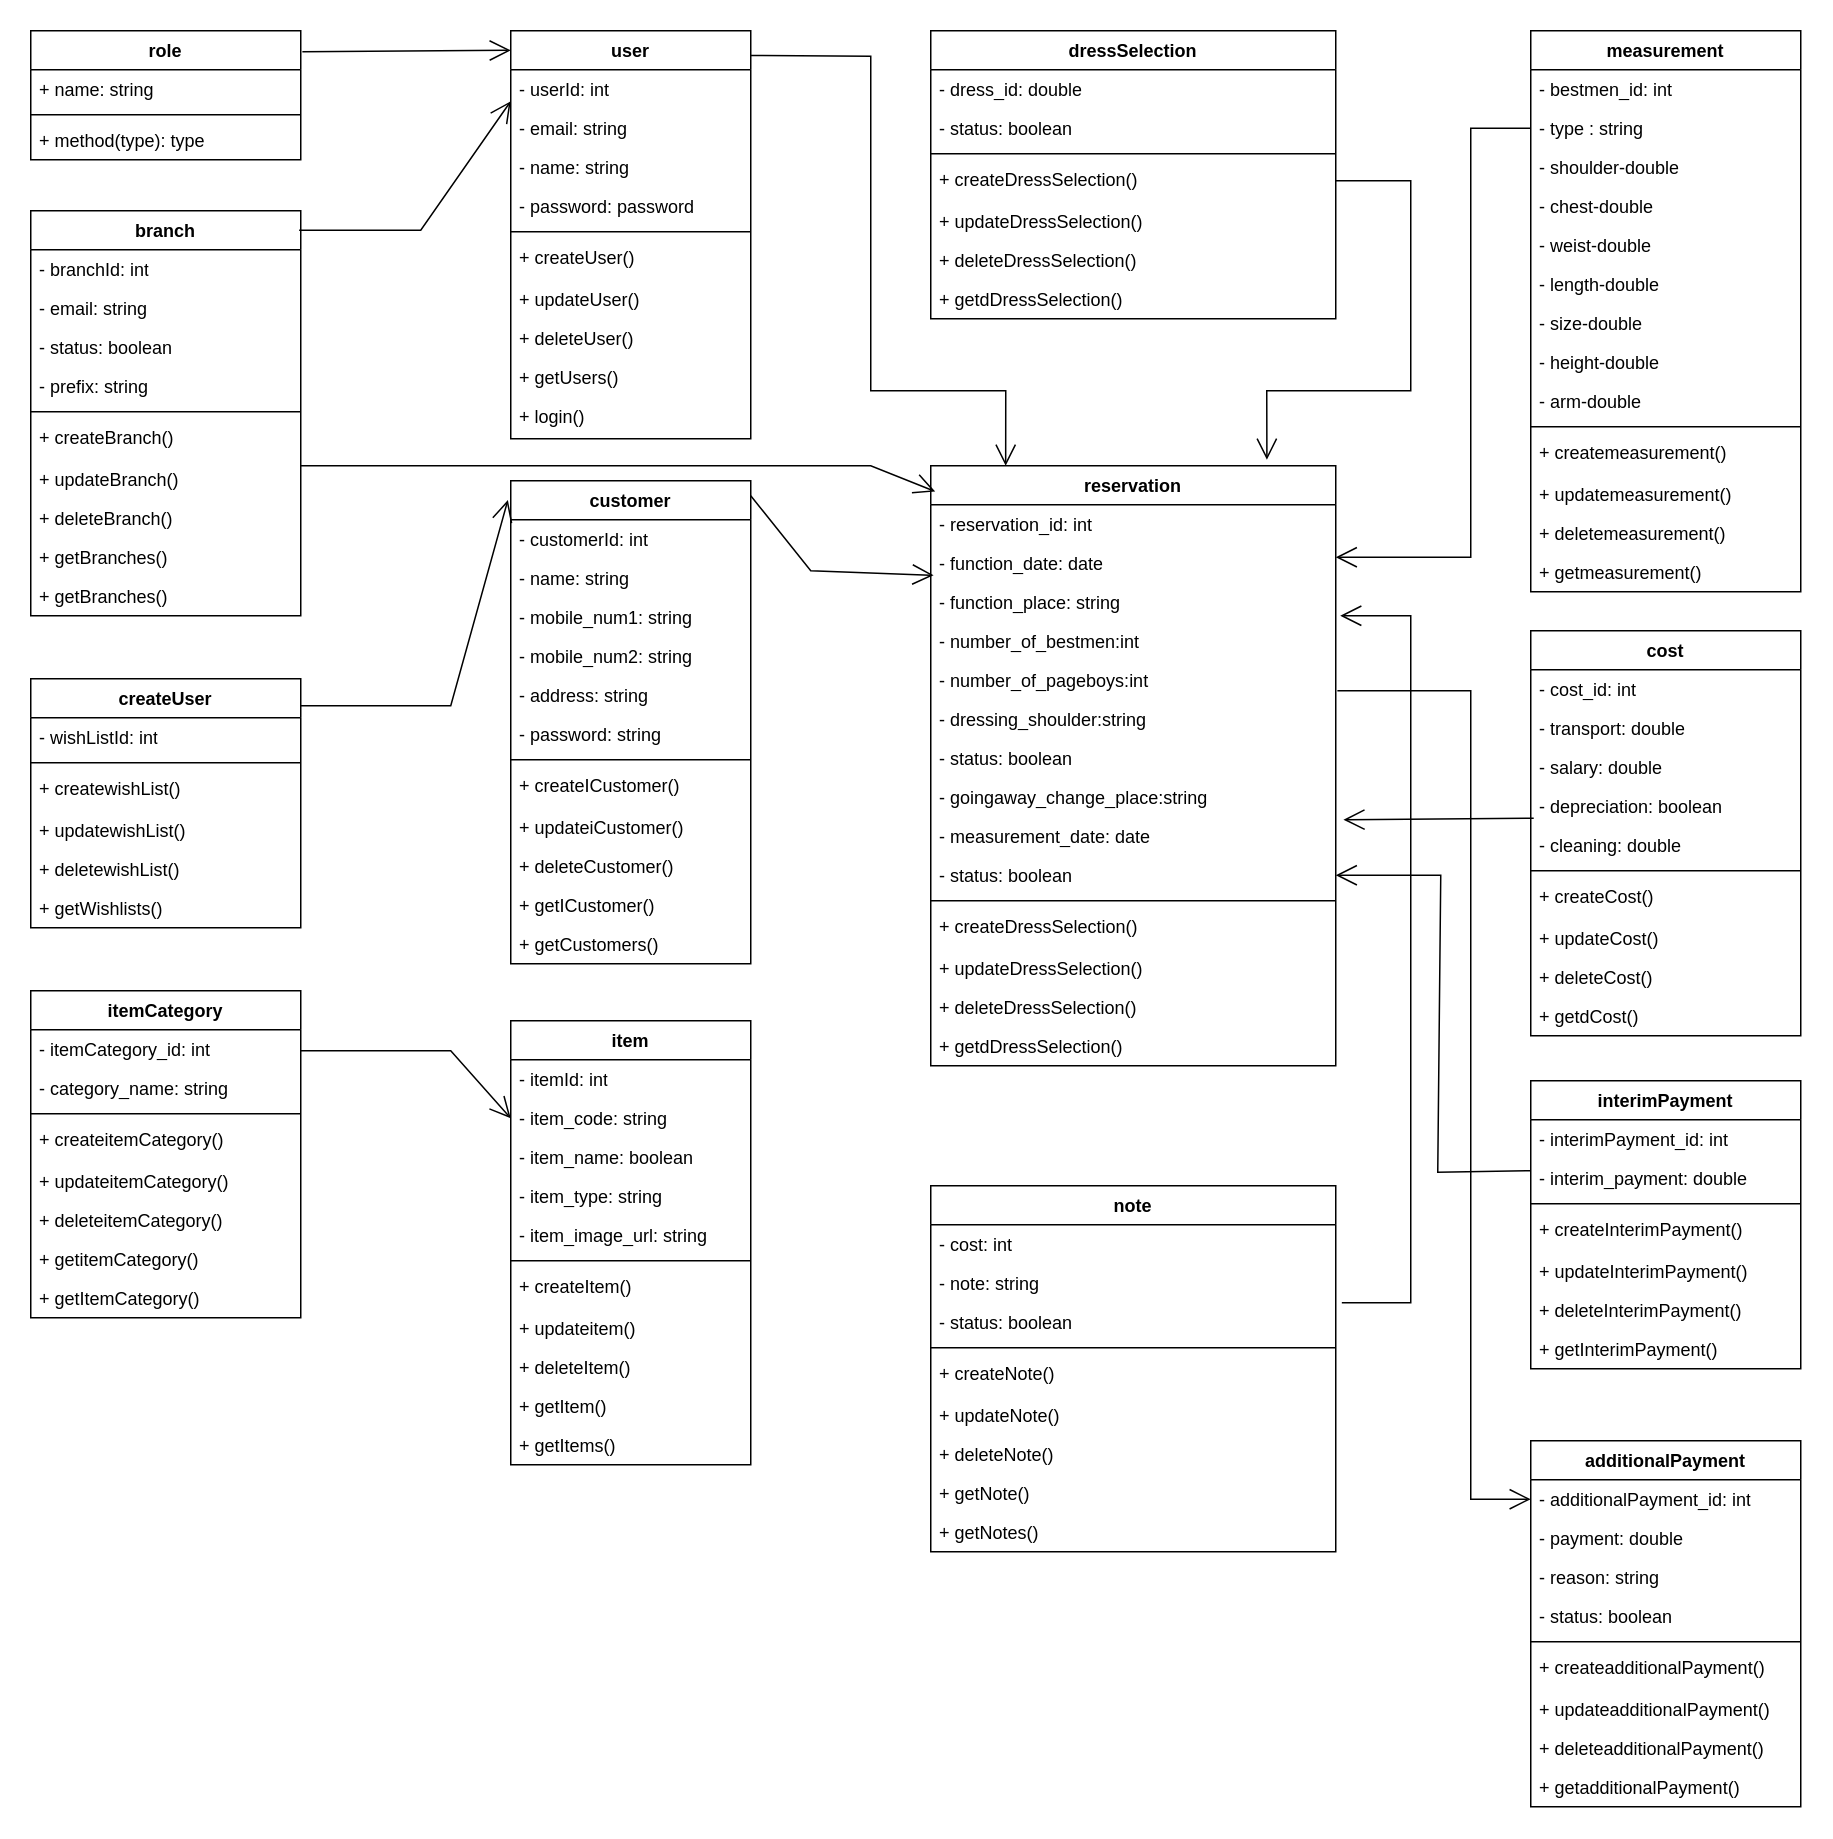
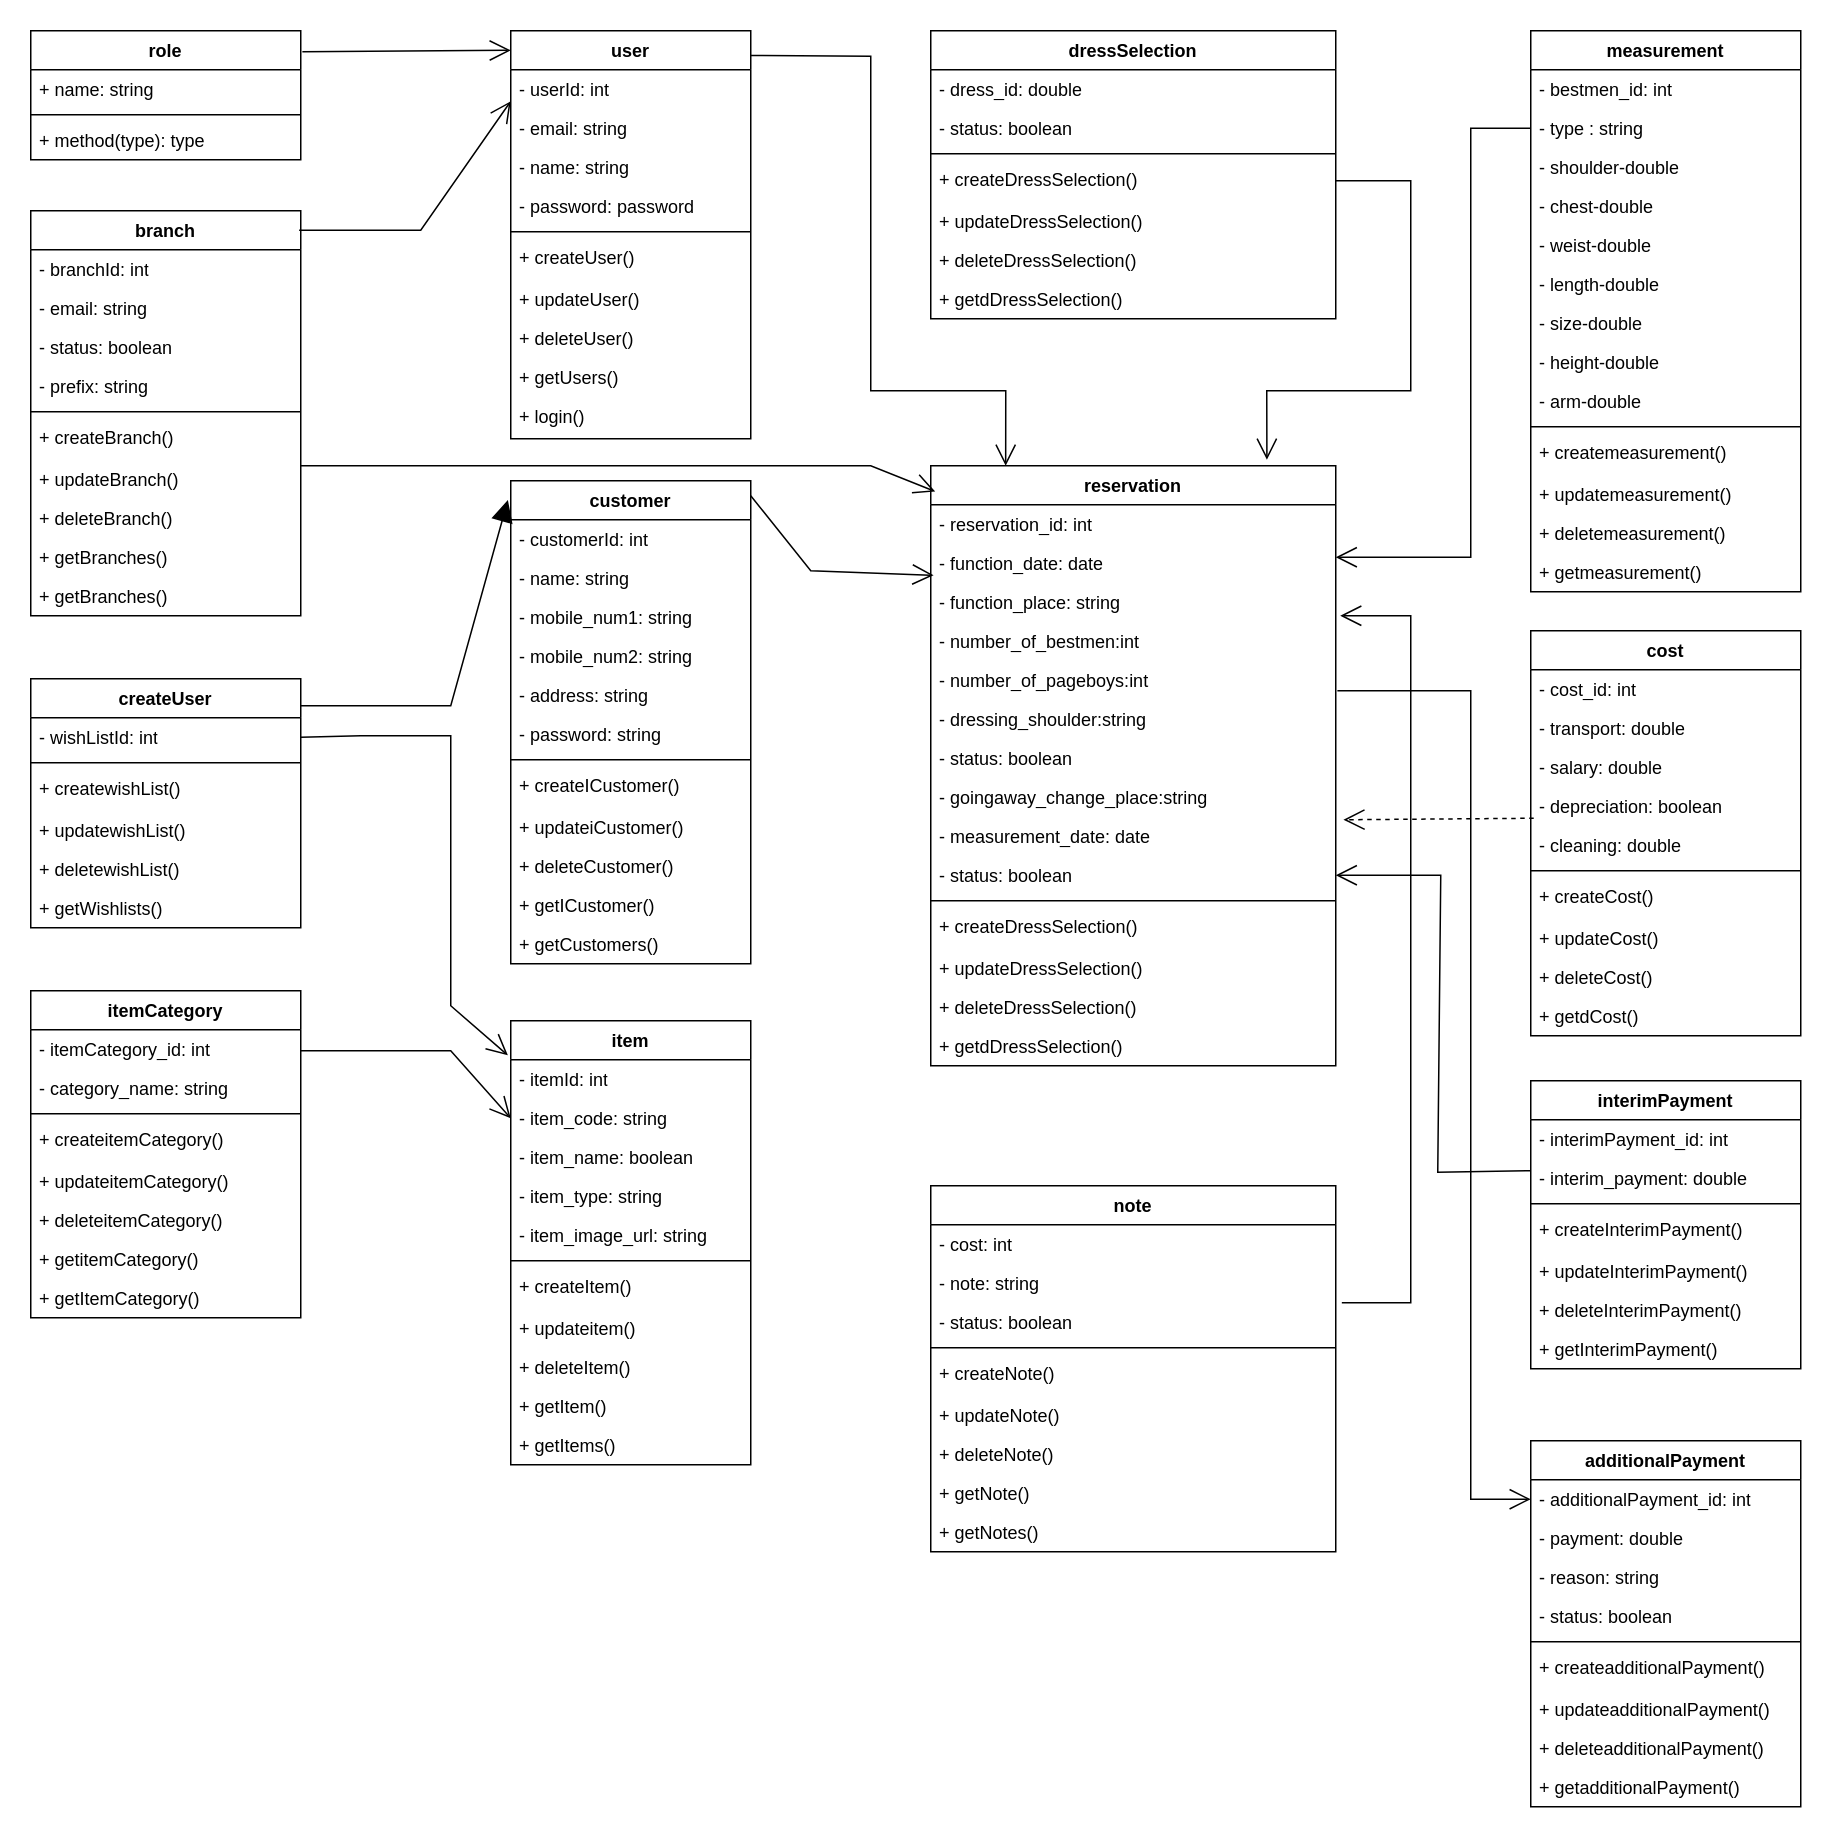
(504, 513) -> (502, 522)
(1473, 819) -> (1473, 819)
none -> (451, 832)
